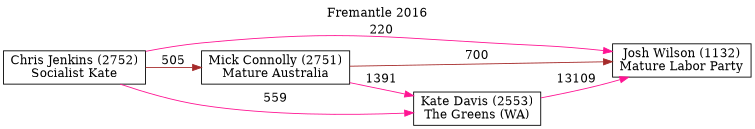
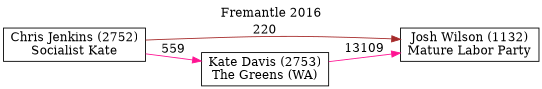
(374, 36) -> (269, 36)
(276, 67) -> none
(477, 109) -> (265, 69)
